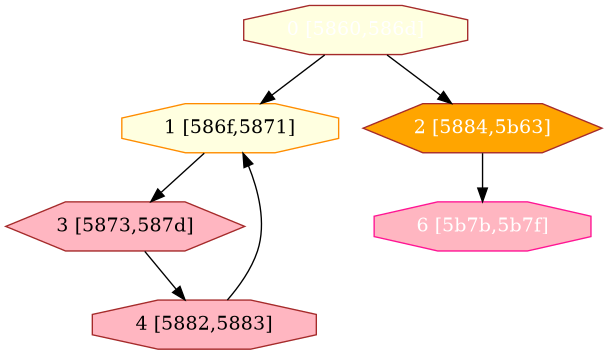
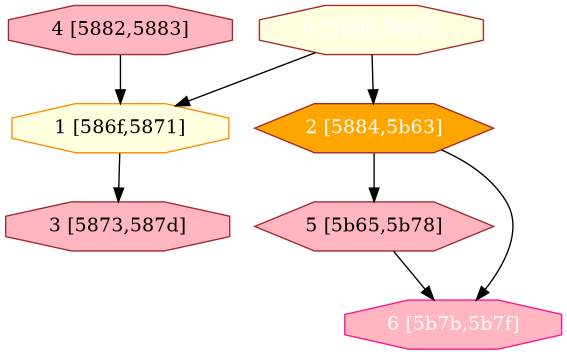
(125, 226) -> (118, 226)
none -> (374, 226)
(160, 270) -> none
